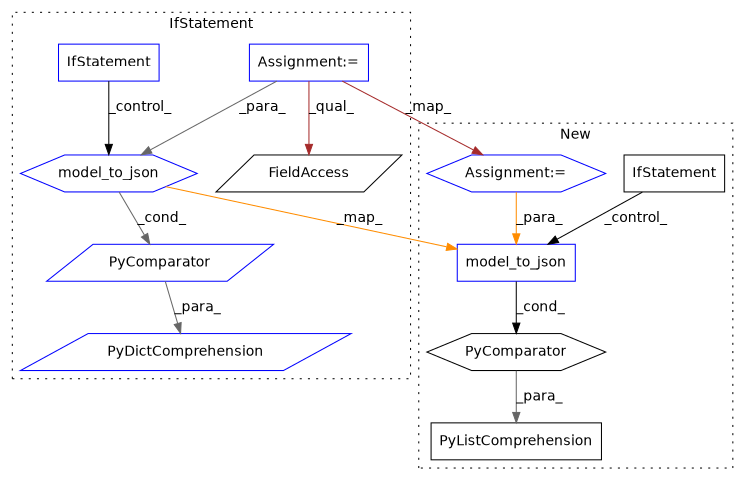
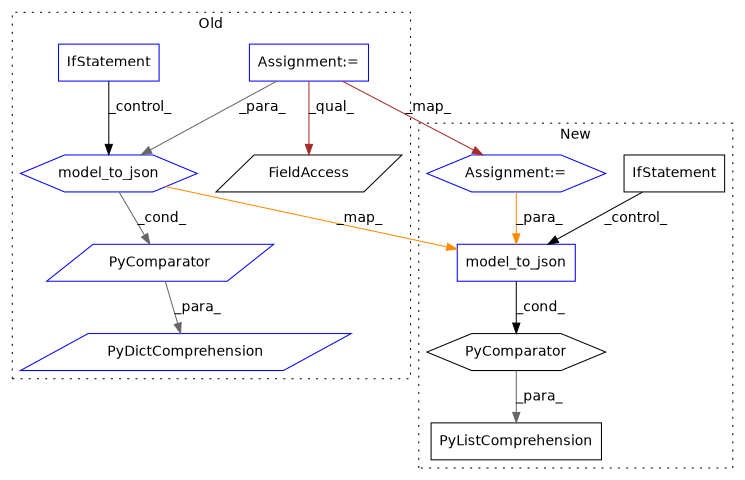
(211, 24) -> (211, 24)
